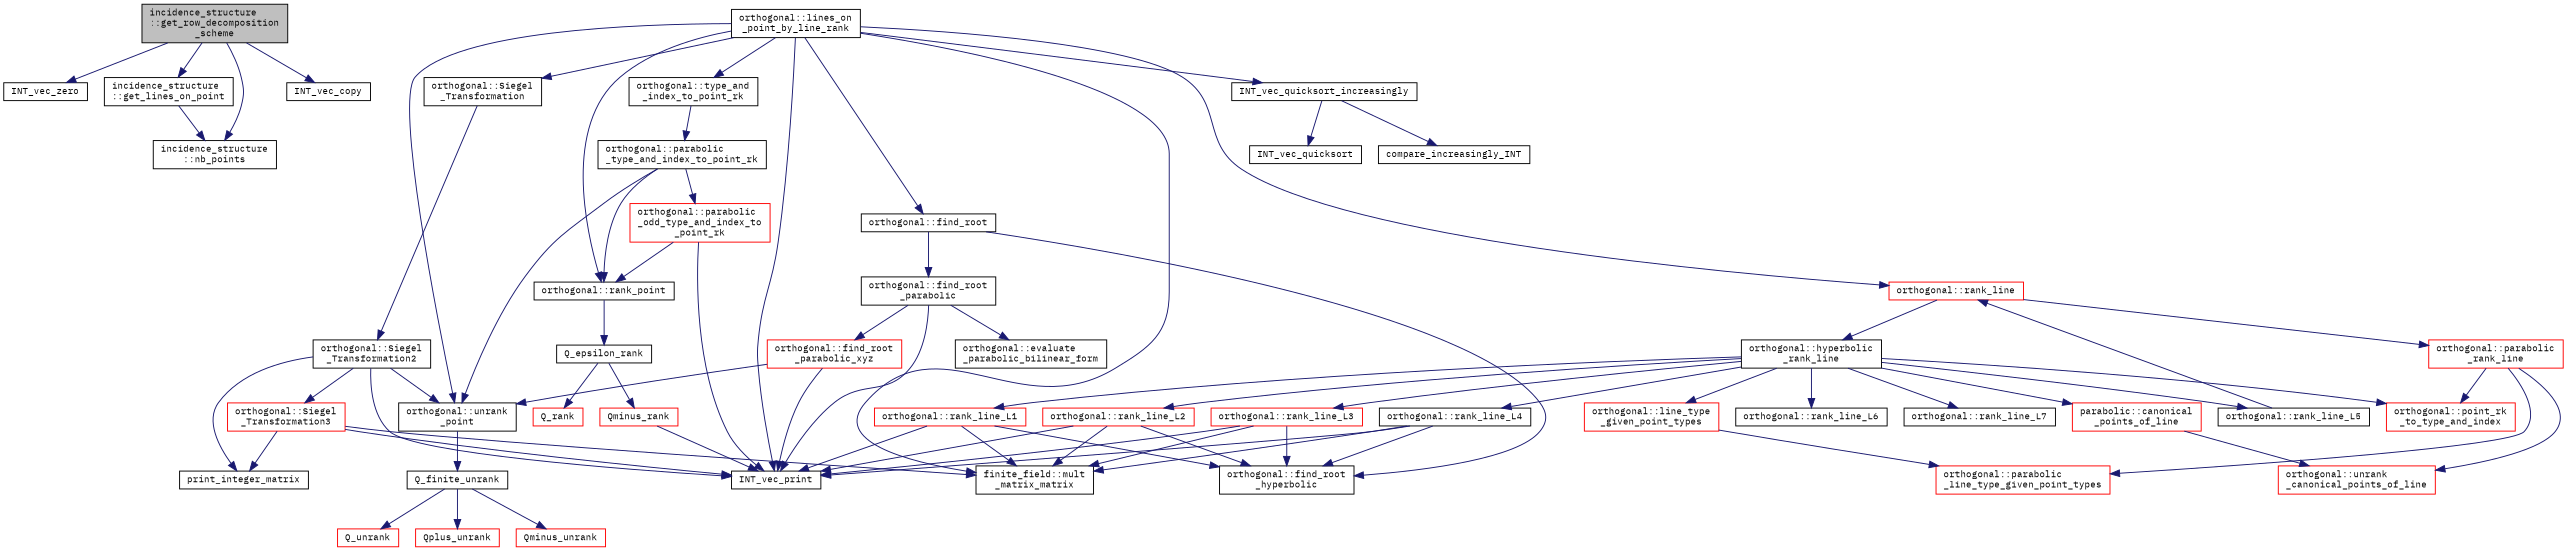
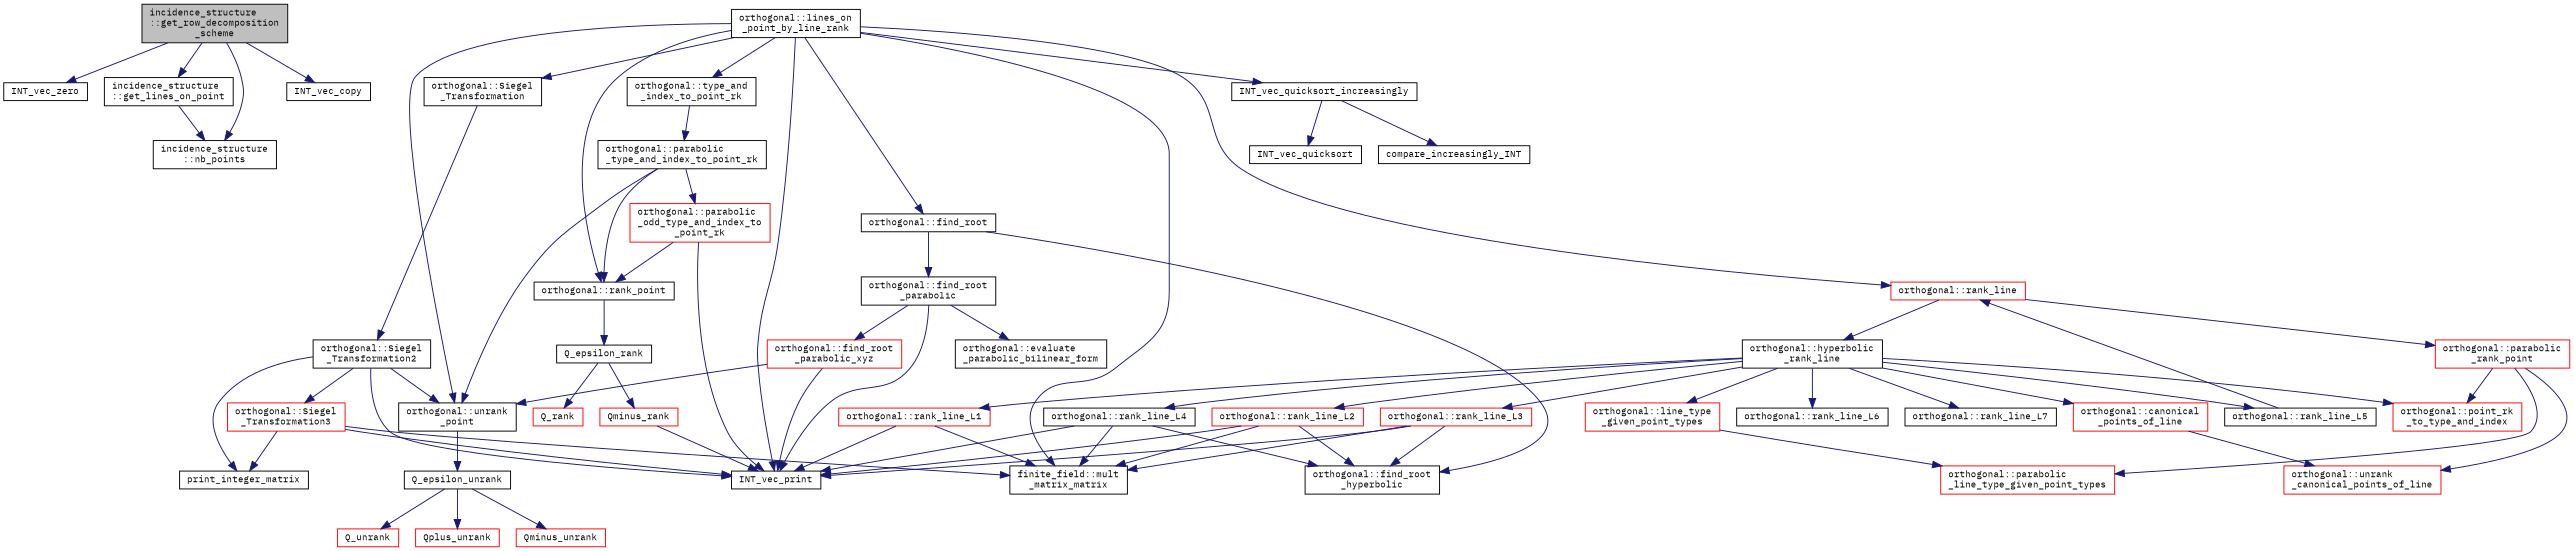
(2496, 354) -> (2503, 354)
(2137, 417) -> (2141, 417)
(1075, 441) -> none
(457, 480) -> (457, 480)
